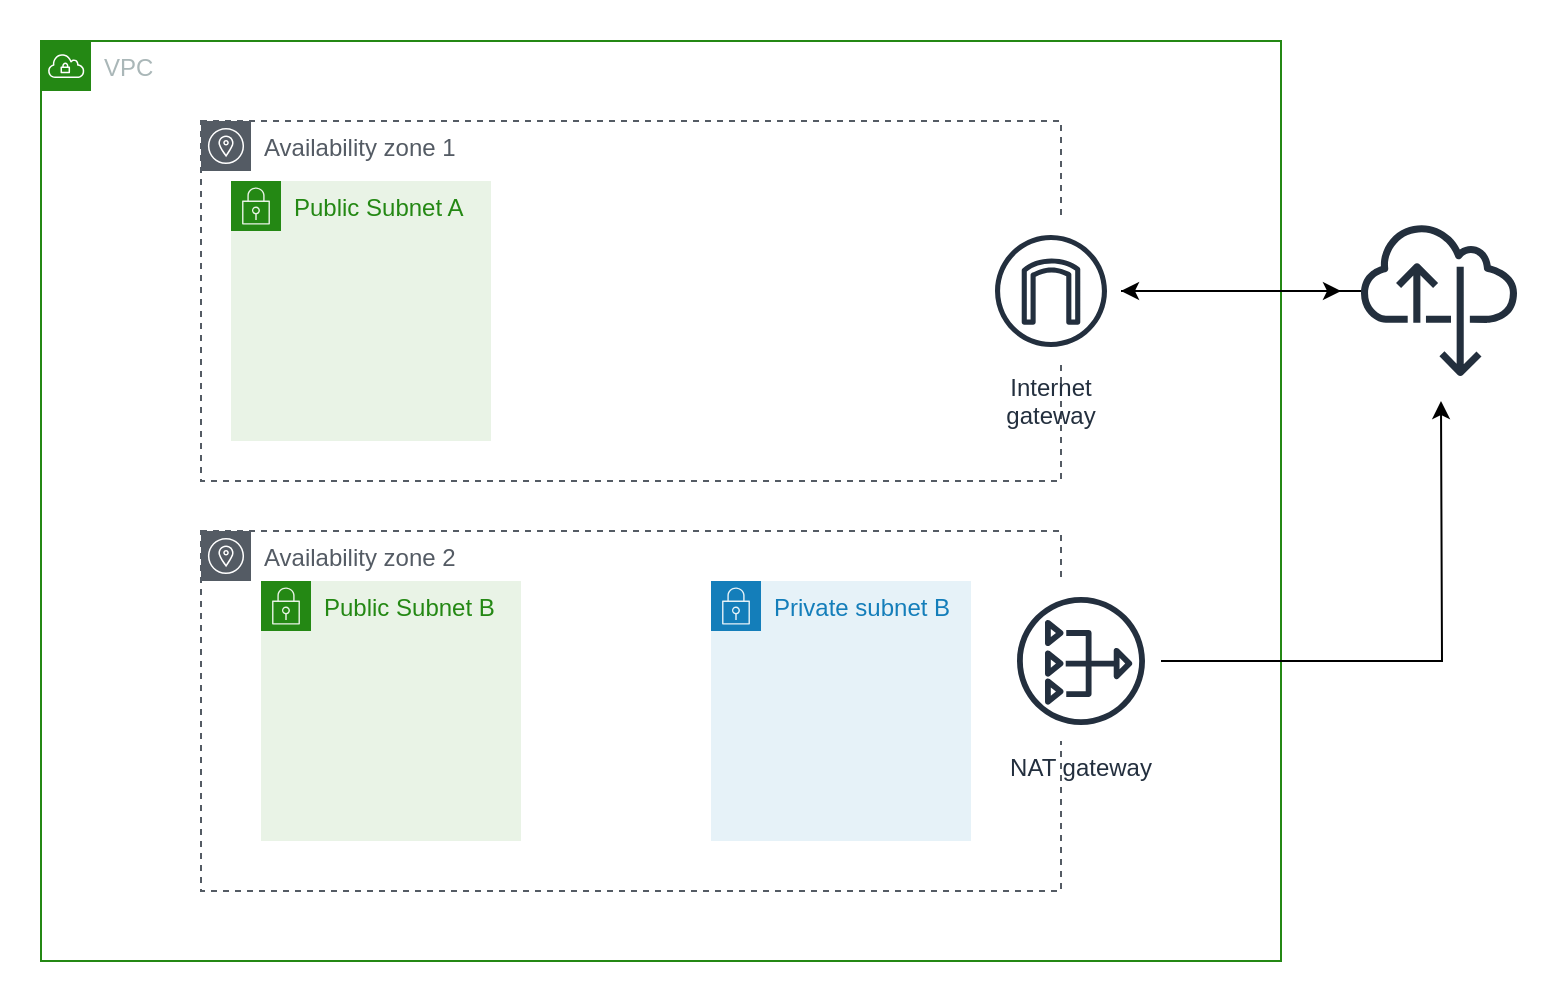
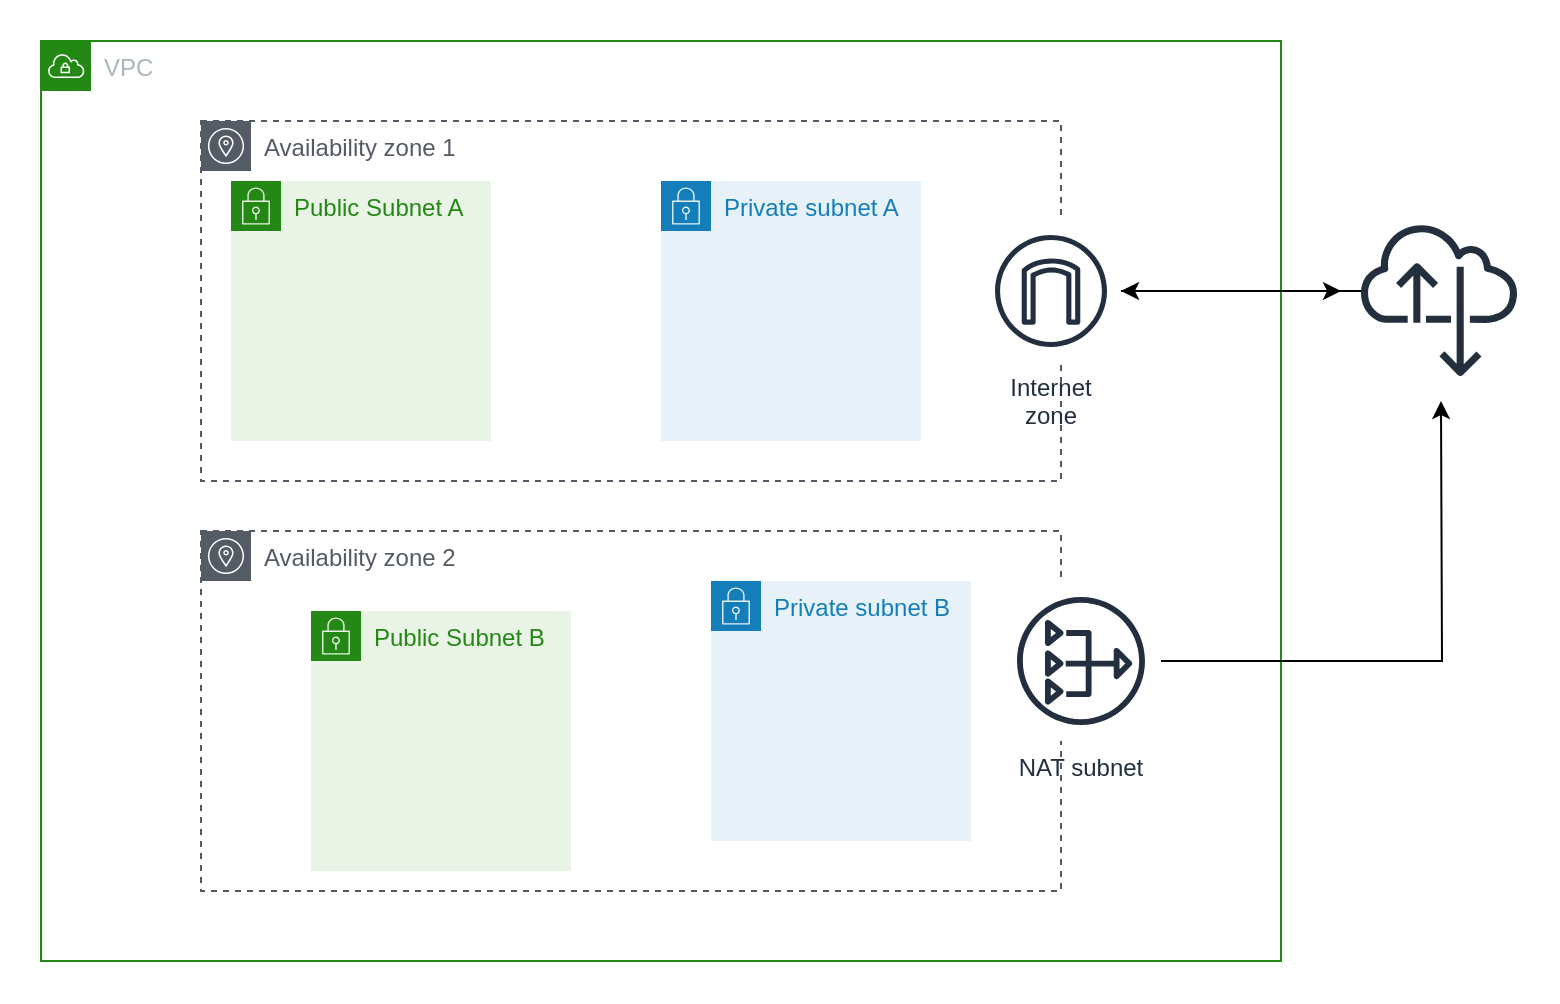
none -> (791, 311)
(1052, 404) -> (1052, 404)
(391, 711) -> (441, 741)
(1082, 769) -> (1082, 769)
